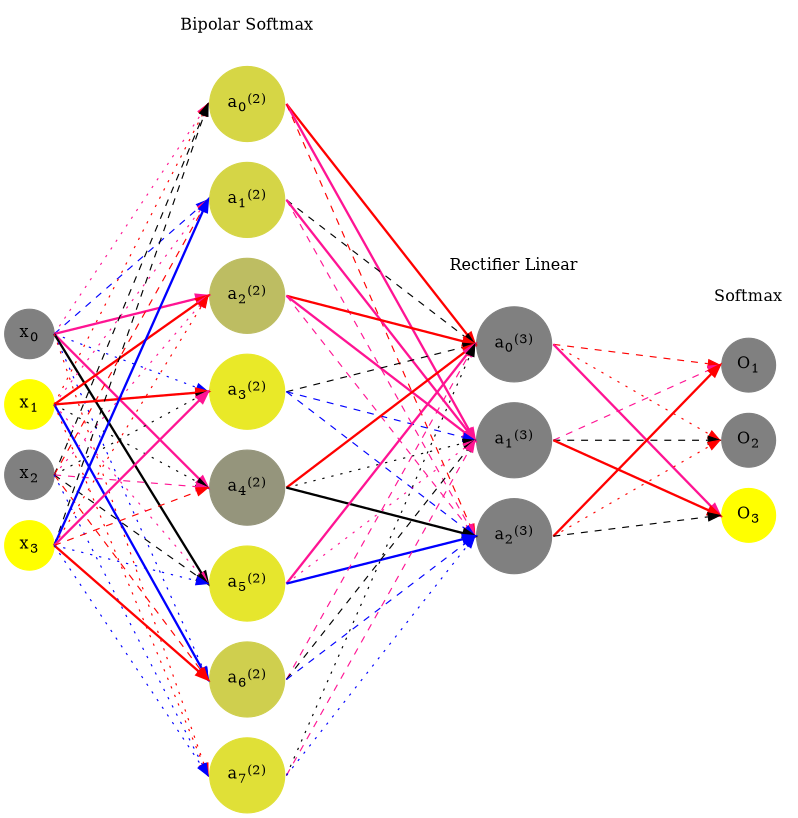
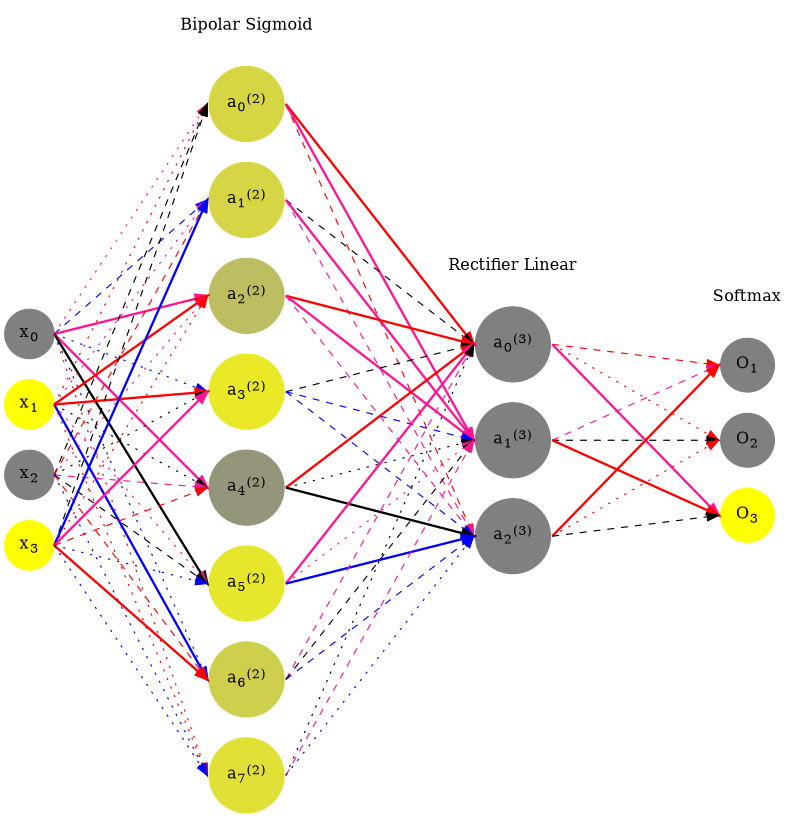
(247, 25) -> (247, 25)
